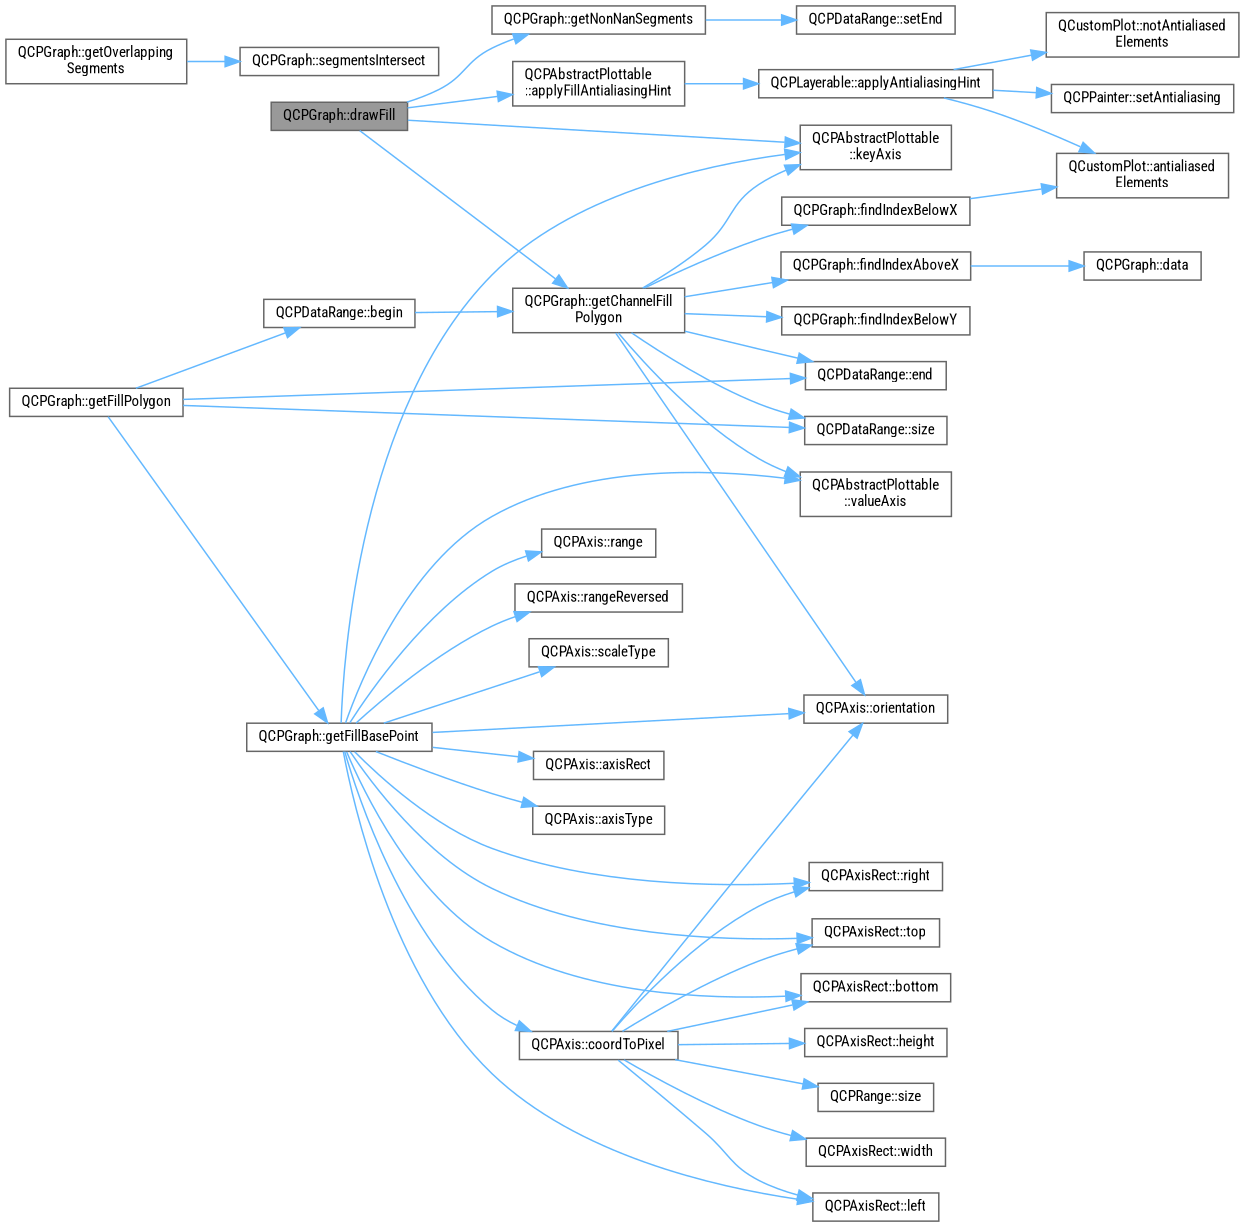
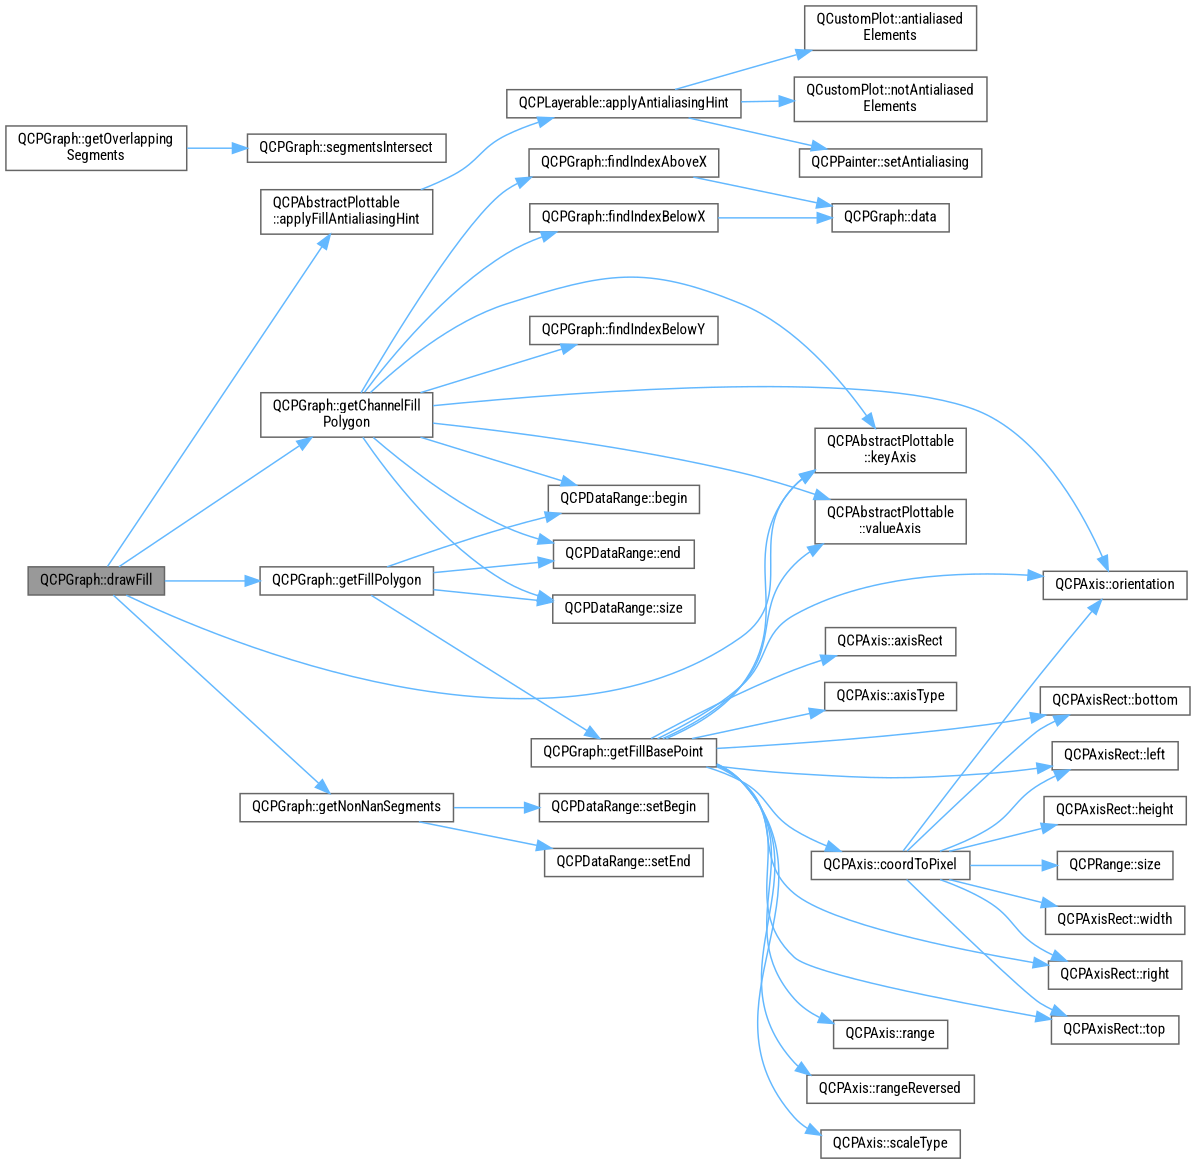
(1006, 194) -> (768, 218)
(450, 312) -> (491, 459)
none -> (205, 581)
none -> (624, 808)
